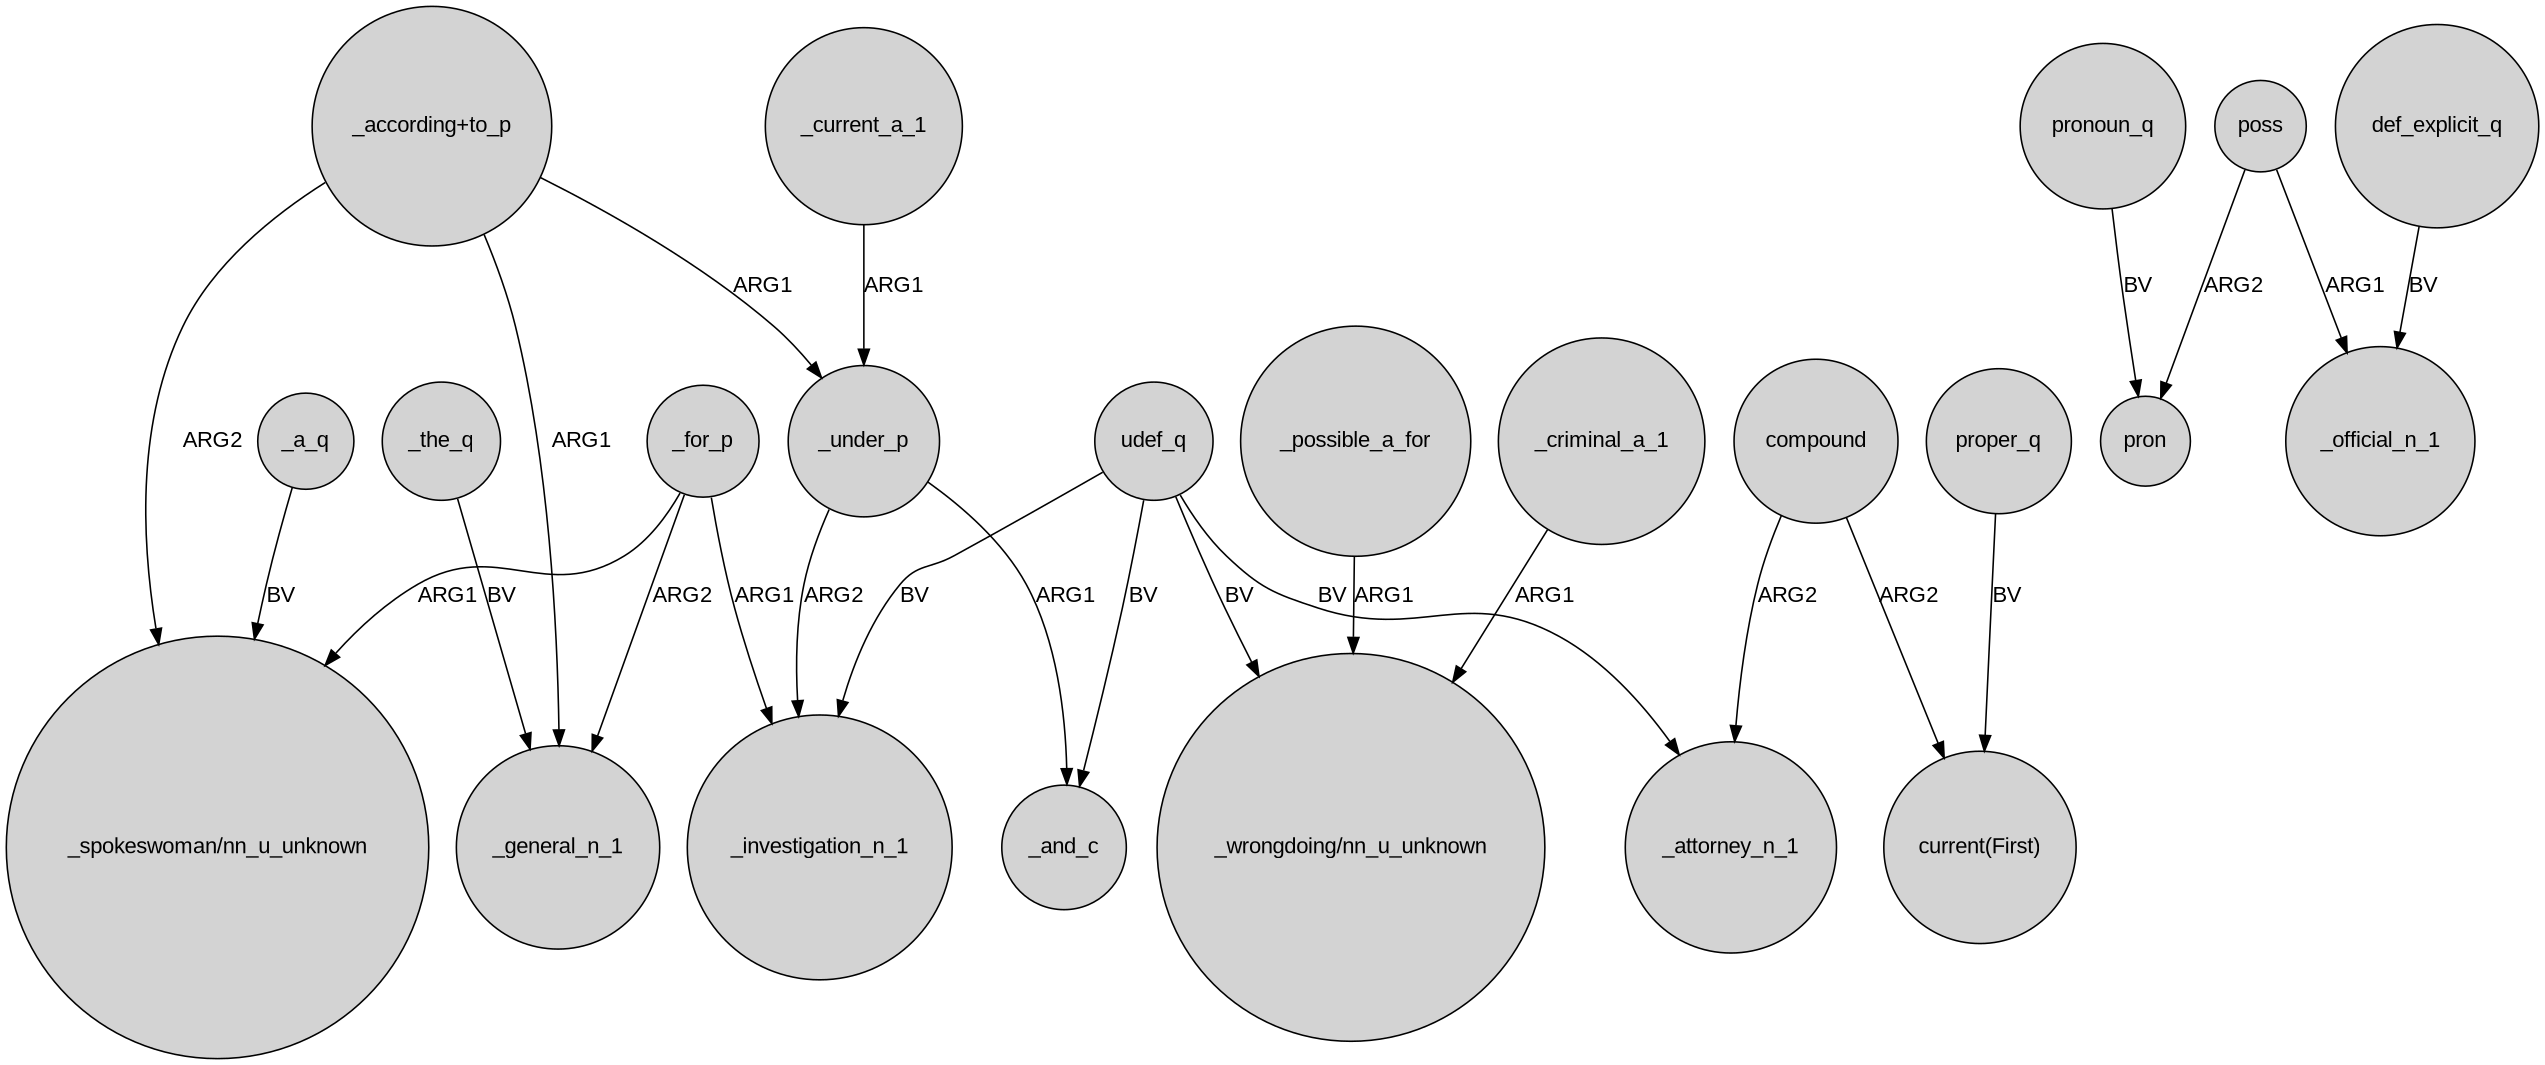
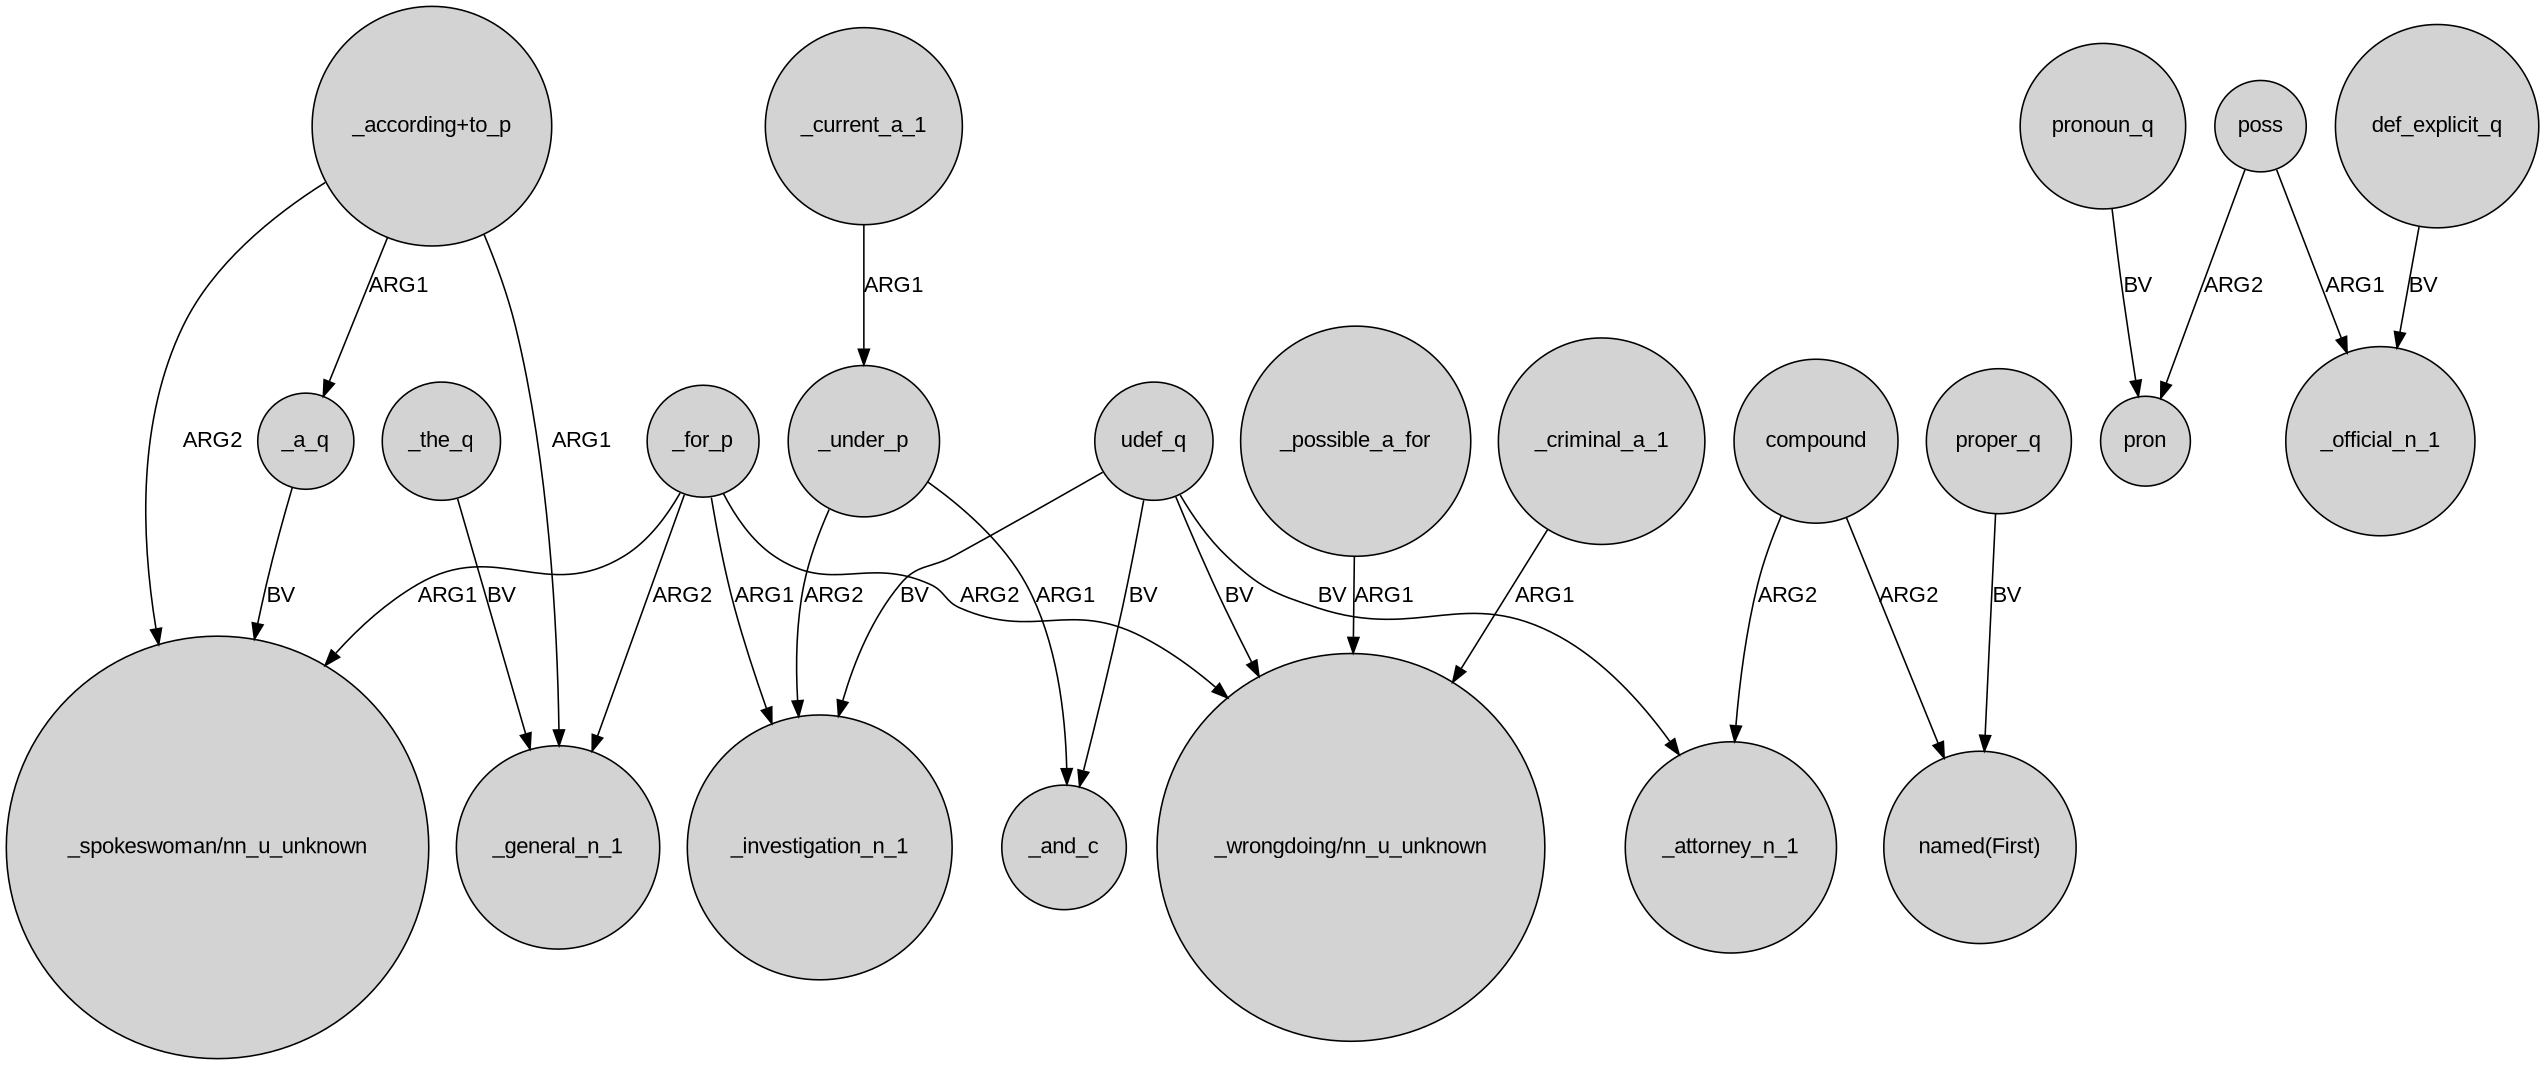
(684, 260) -> (358, 310)
none -> (958, 607)
(1980, 847) -> (1980, 847)
